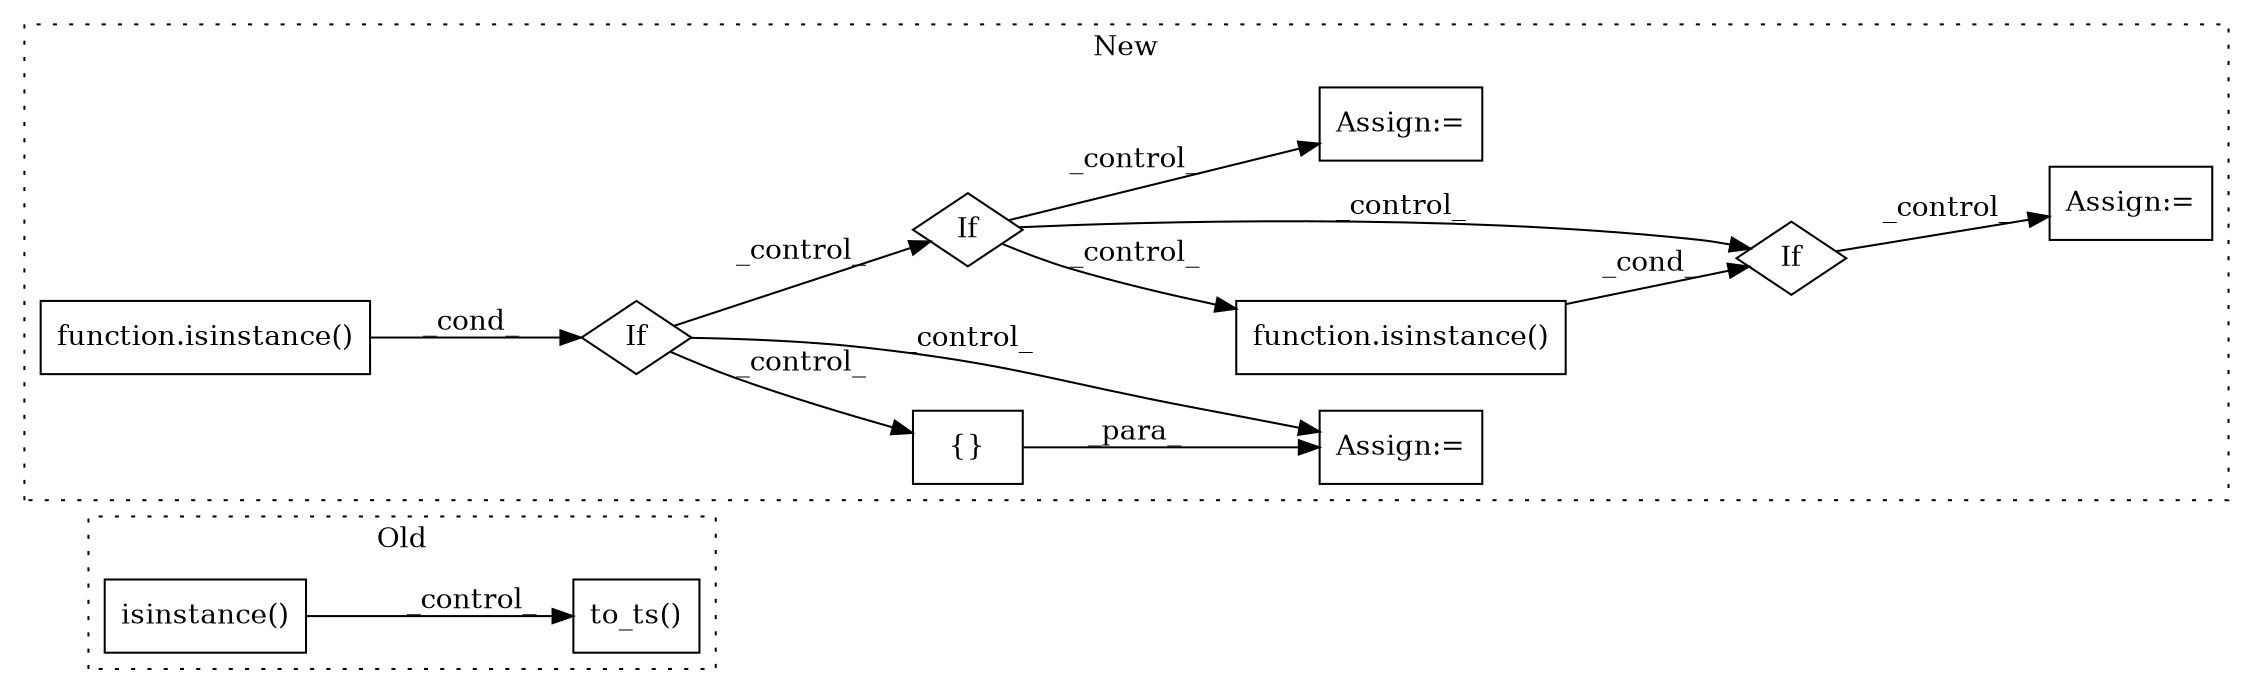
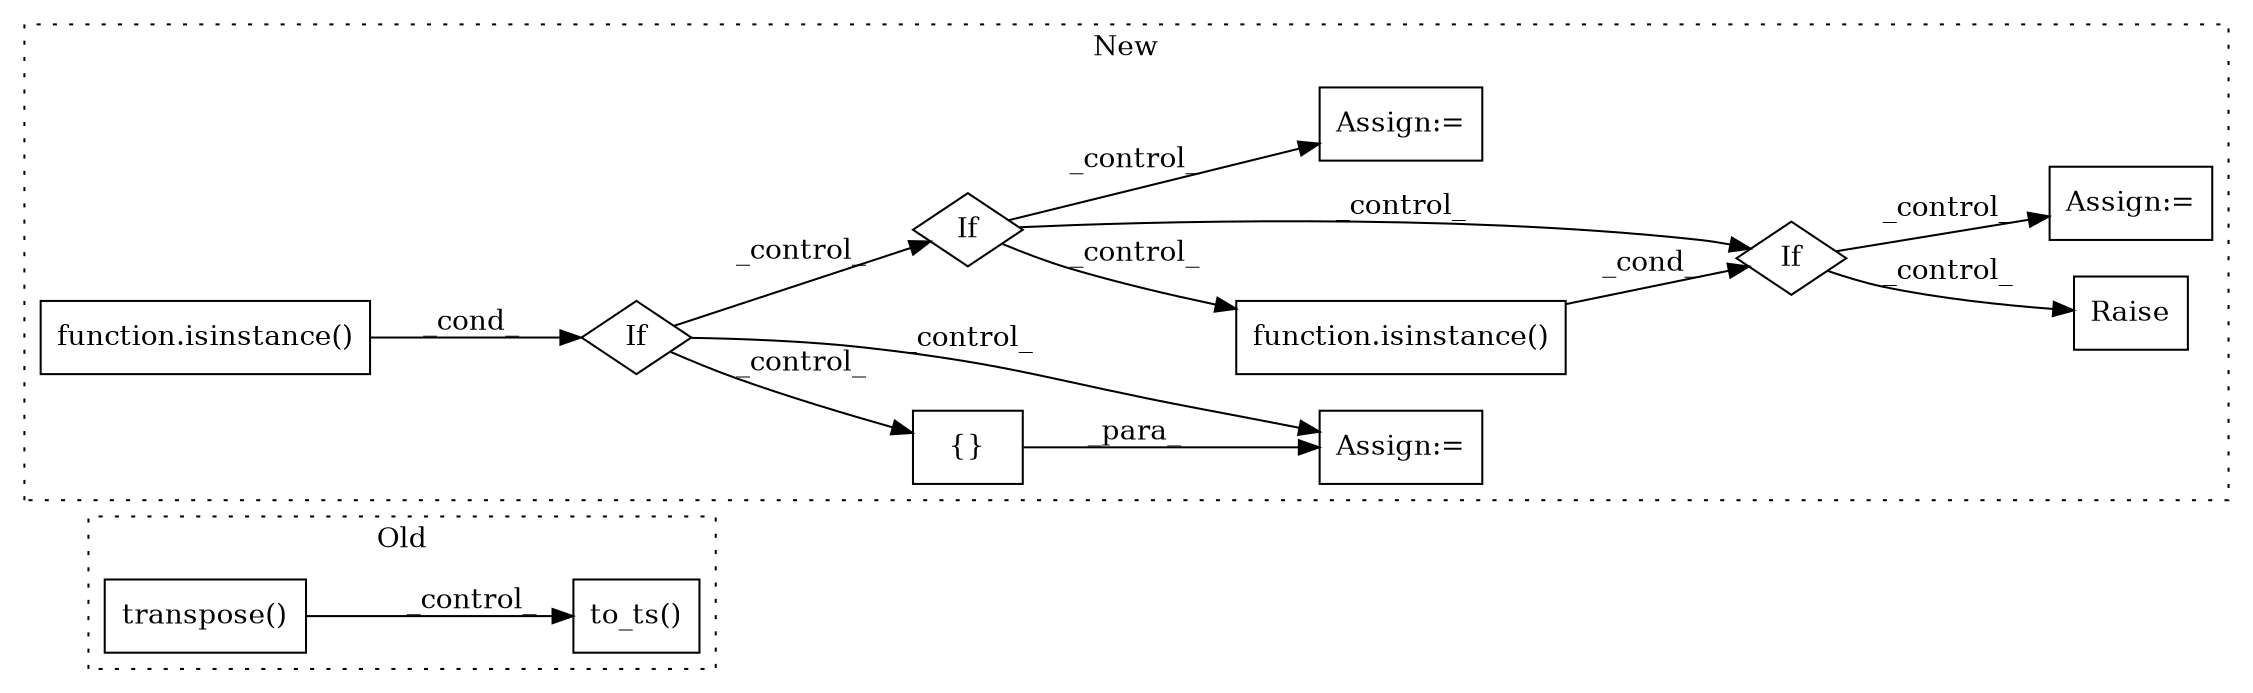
none -> (2131, 313)
(205, 616) -> (205, 616)
